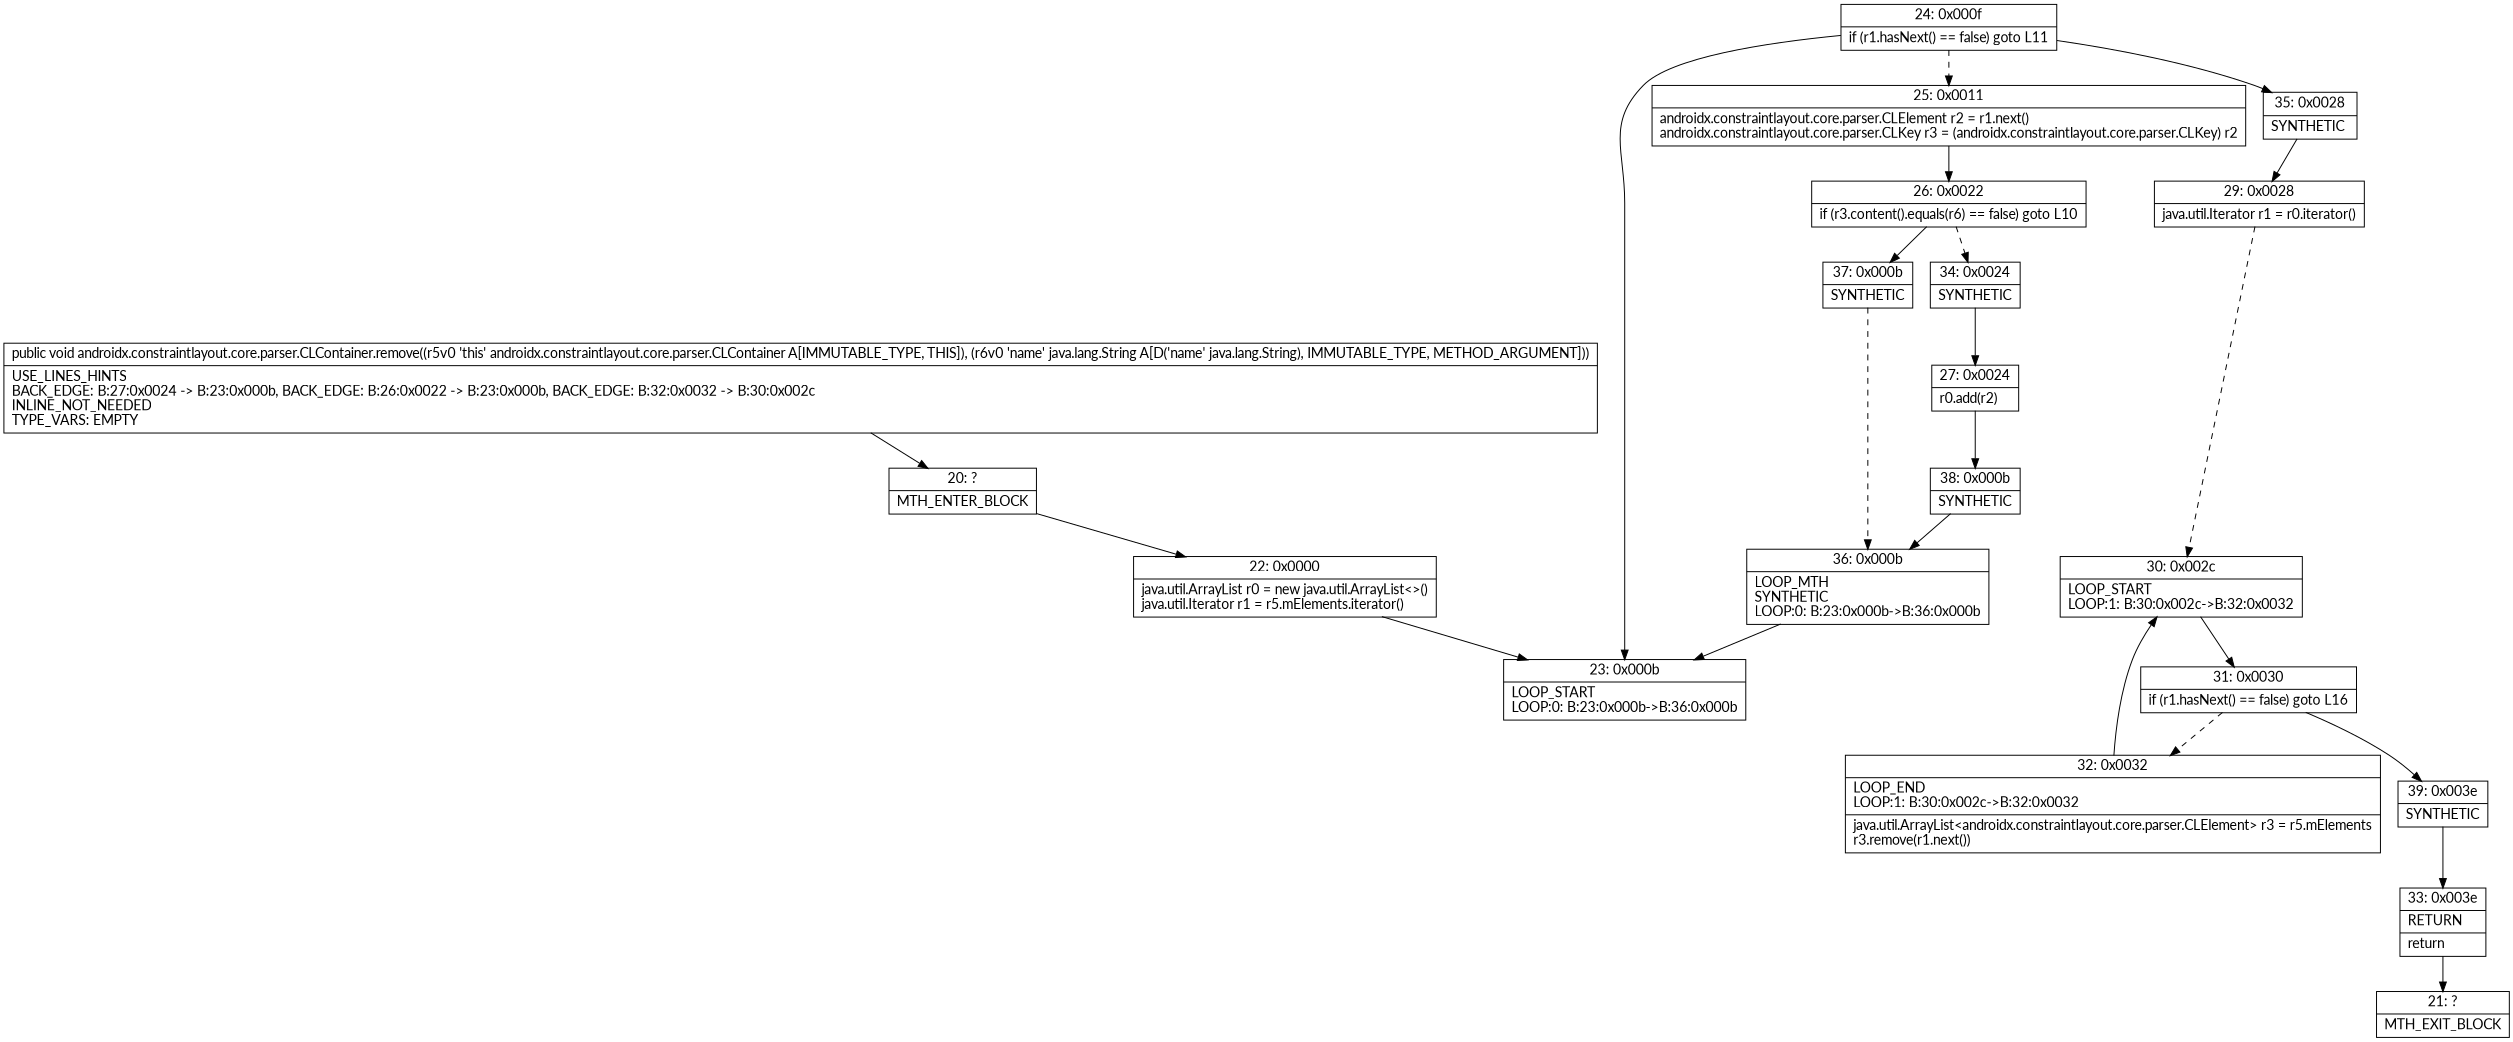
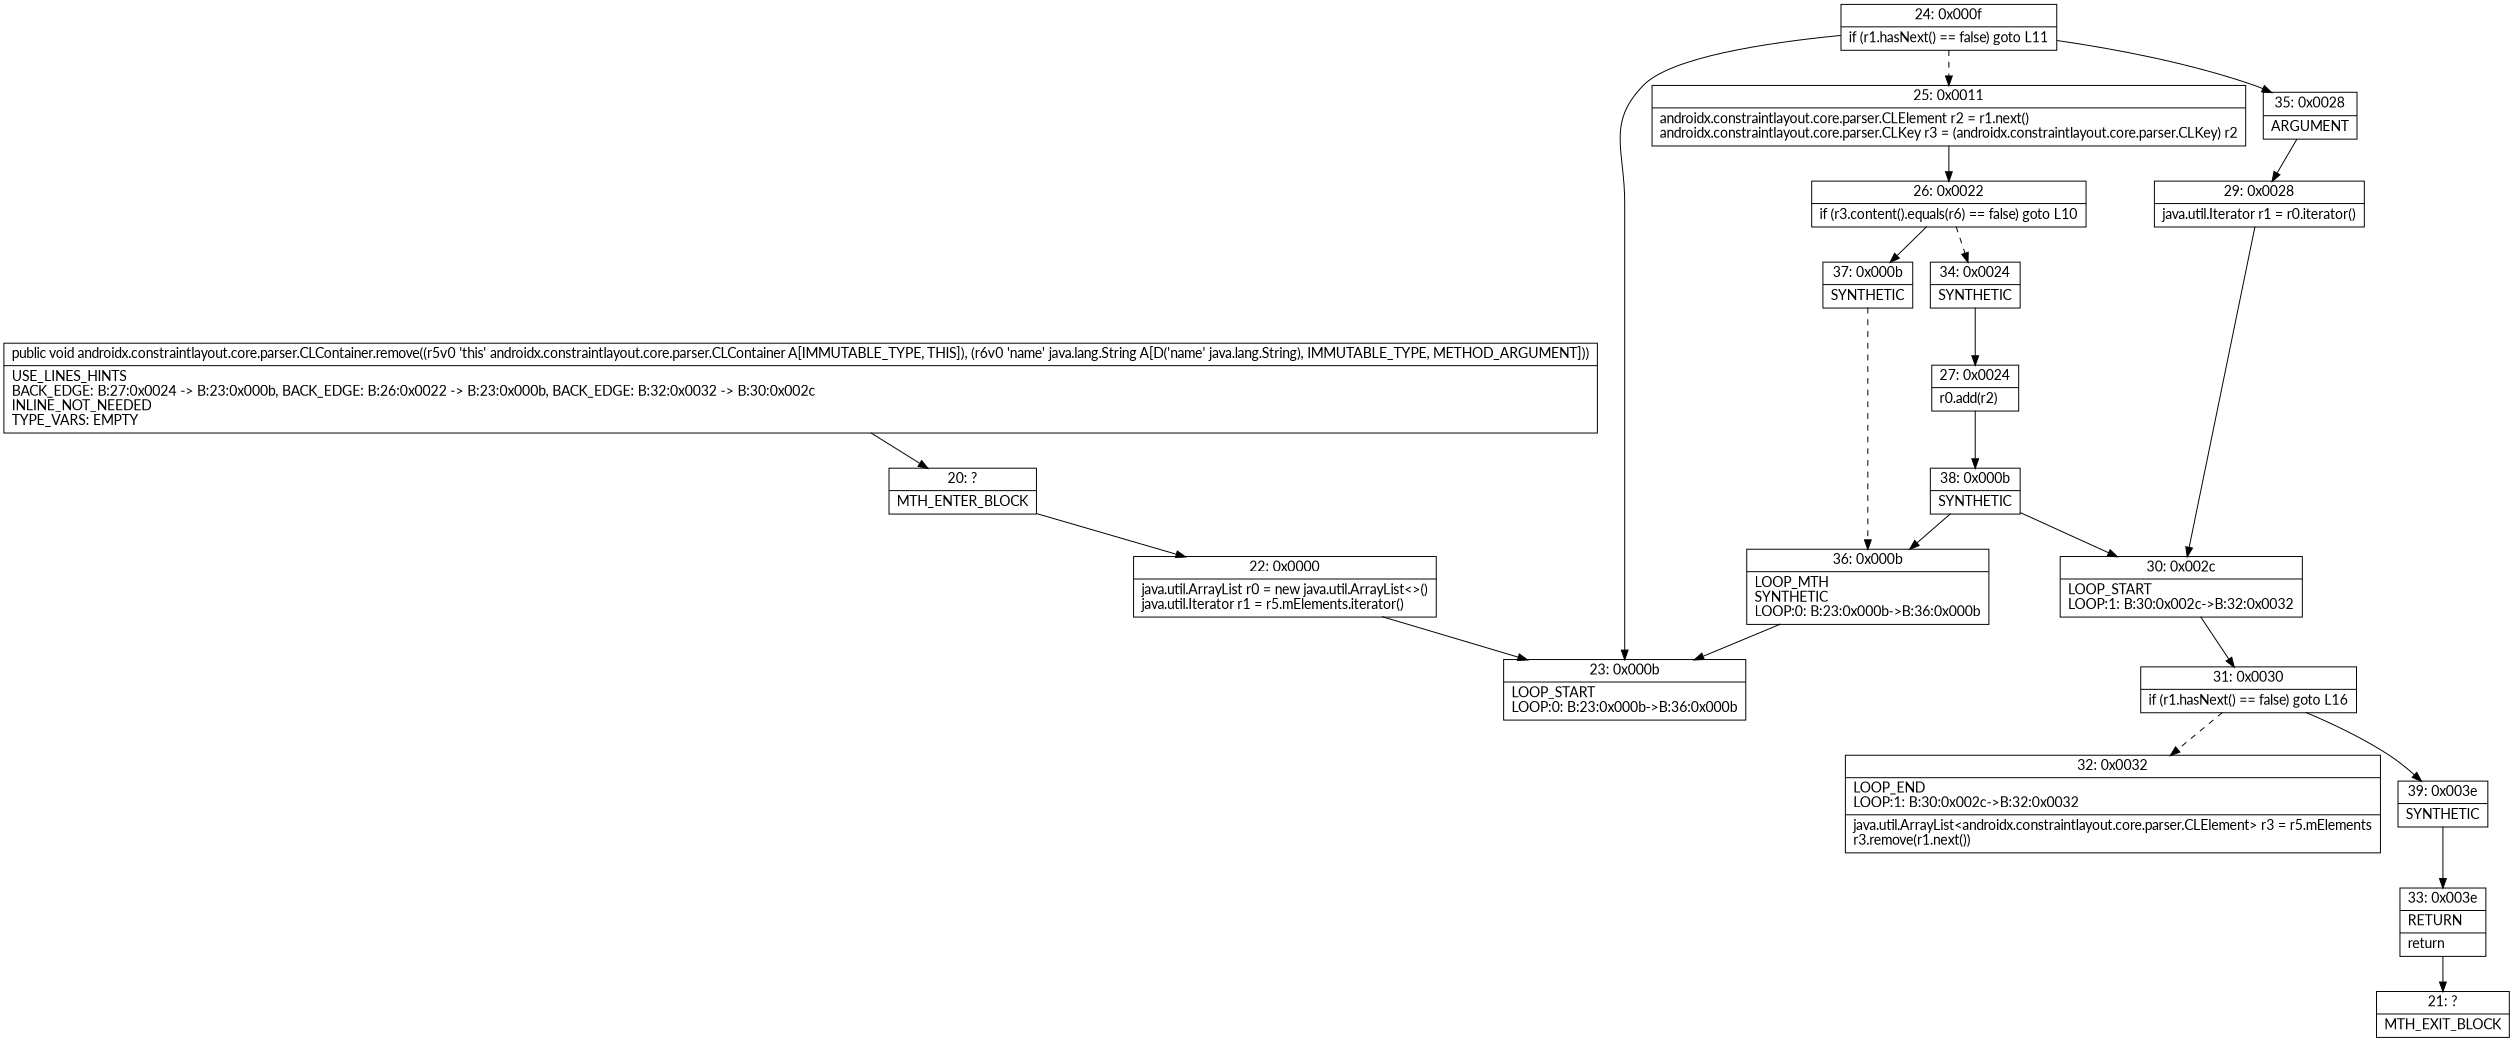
(2308, 127) -> (2310, 127)
(2222, 387) -> (2222, 387)
(2124, 688) -> (2064, 533)
